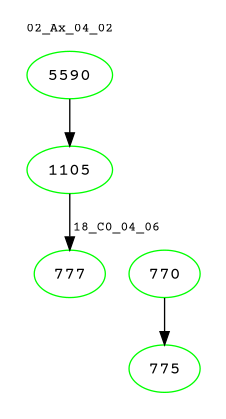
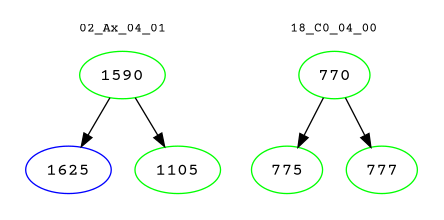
(70, 28) -> (123, 28)
(70, 75) -> (122, 75)
none -> (68, 170)
(70, 223) -> (355, 117)
(117, 227) -> (334, 28)
